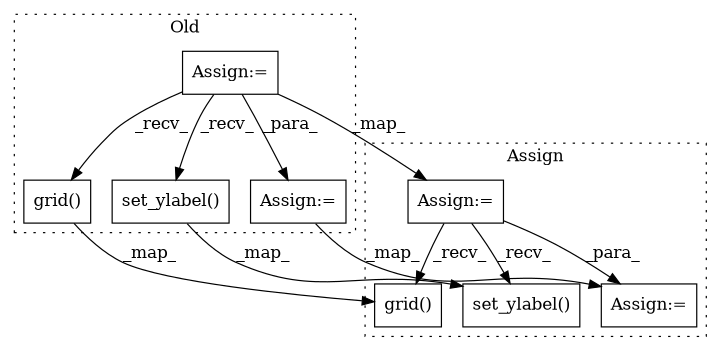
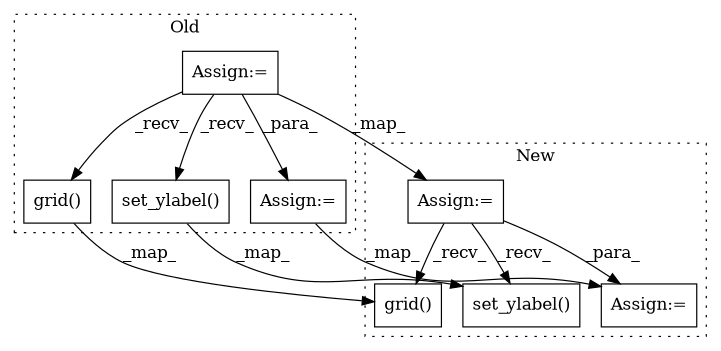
(536, 157) -> (536, 157)
